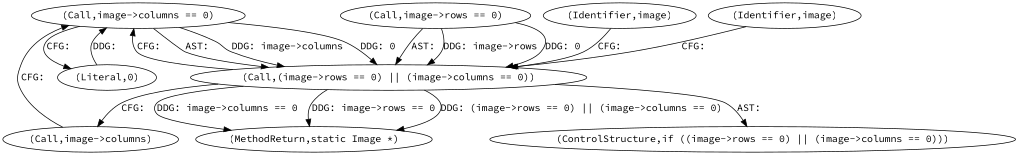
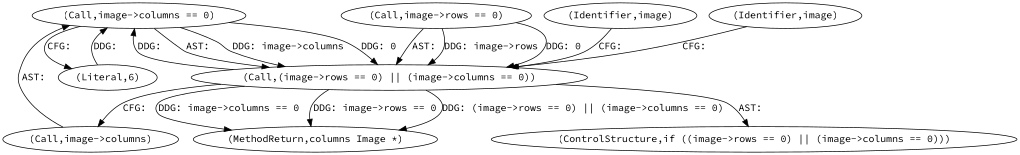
(152, 47) -> (153, 47)
(36, 78) -> (37, 78)
(107, 78) -> (108, 78)
(314, 139) -> (315, 139)
